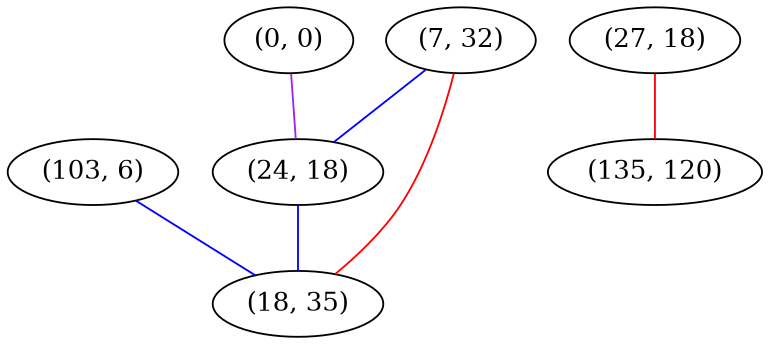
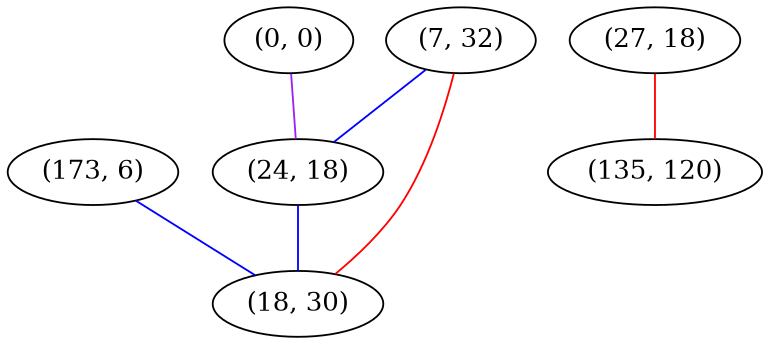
(93, 172) -> (93, 172)
(298, 304) -> (298, 304)
